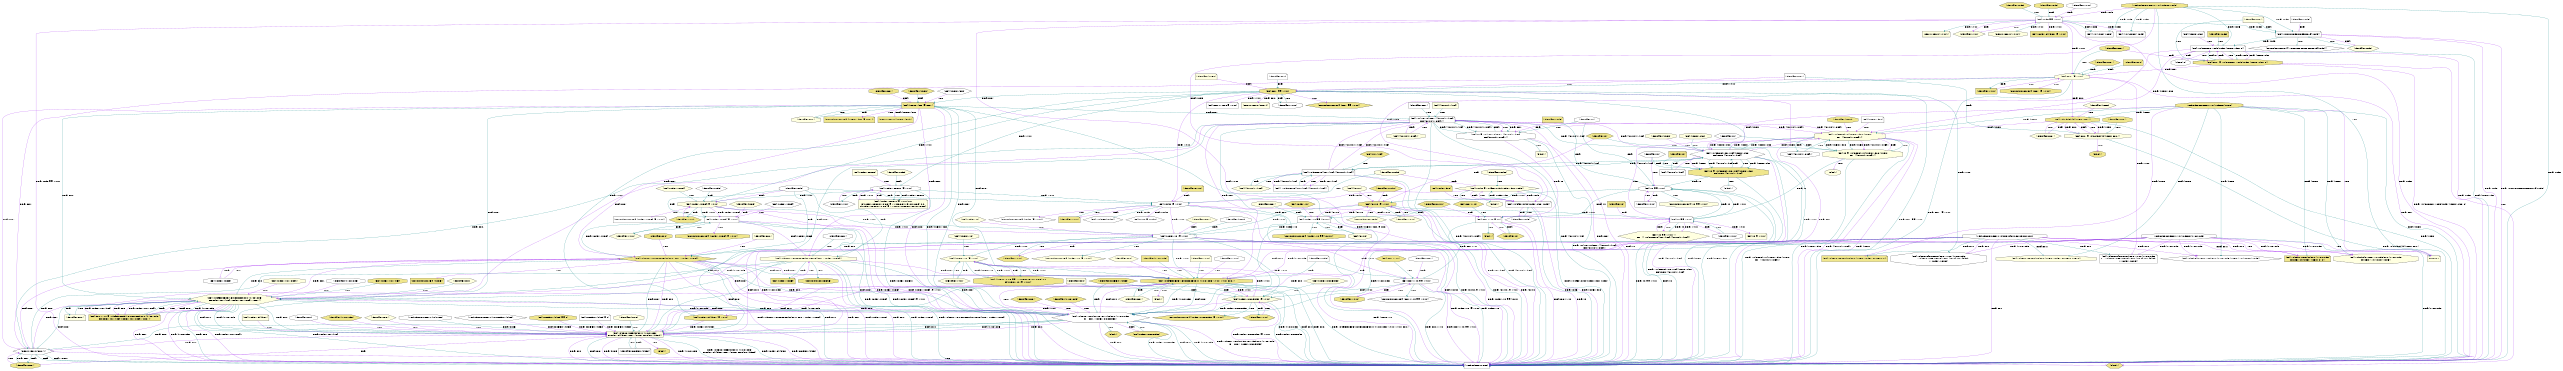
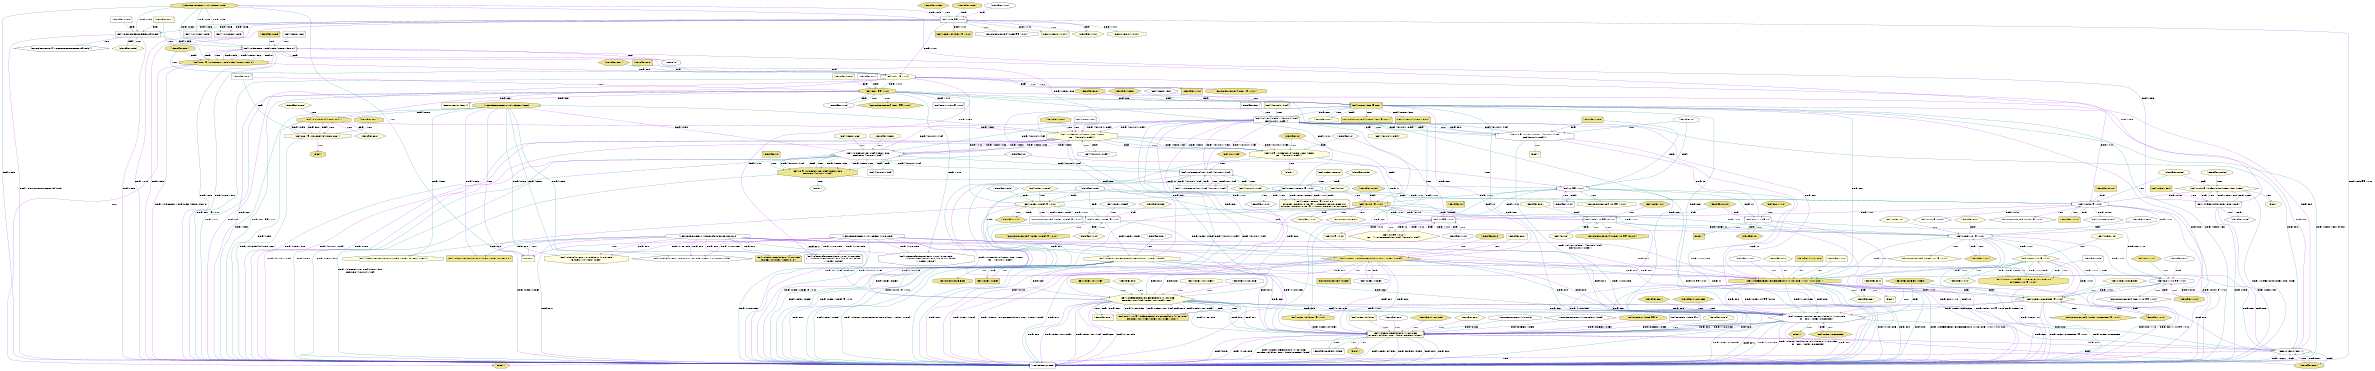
none -> (1007, 34)
